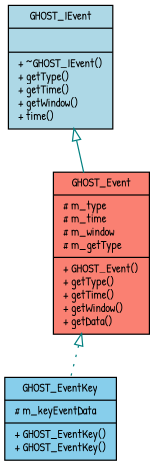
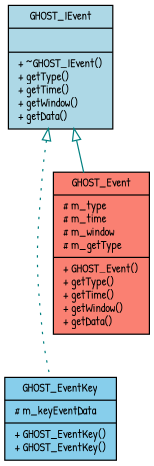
(37, 116) -> (43, 116)
(75, 362) -> (37, 259)
